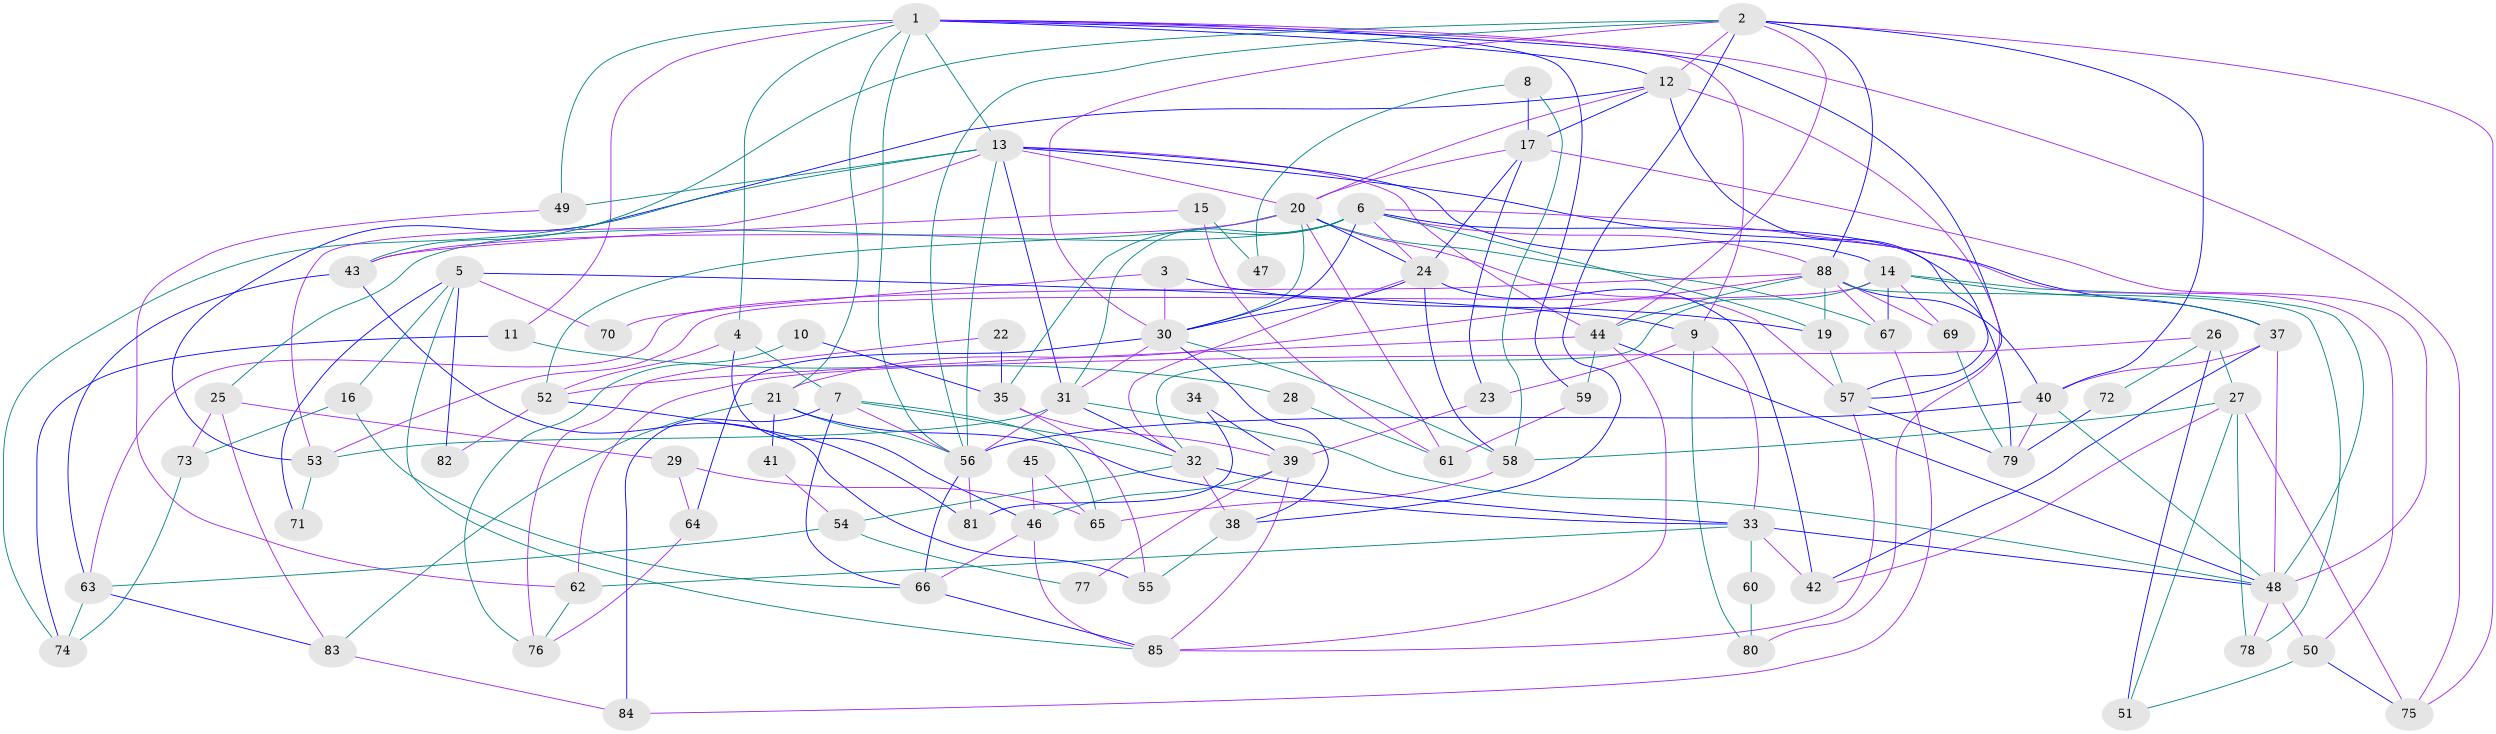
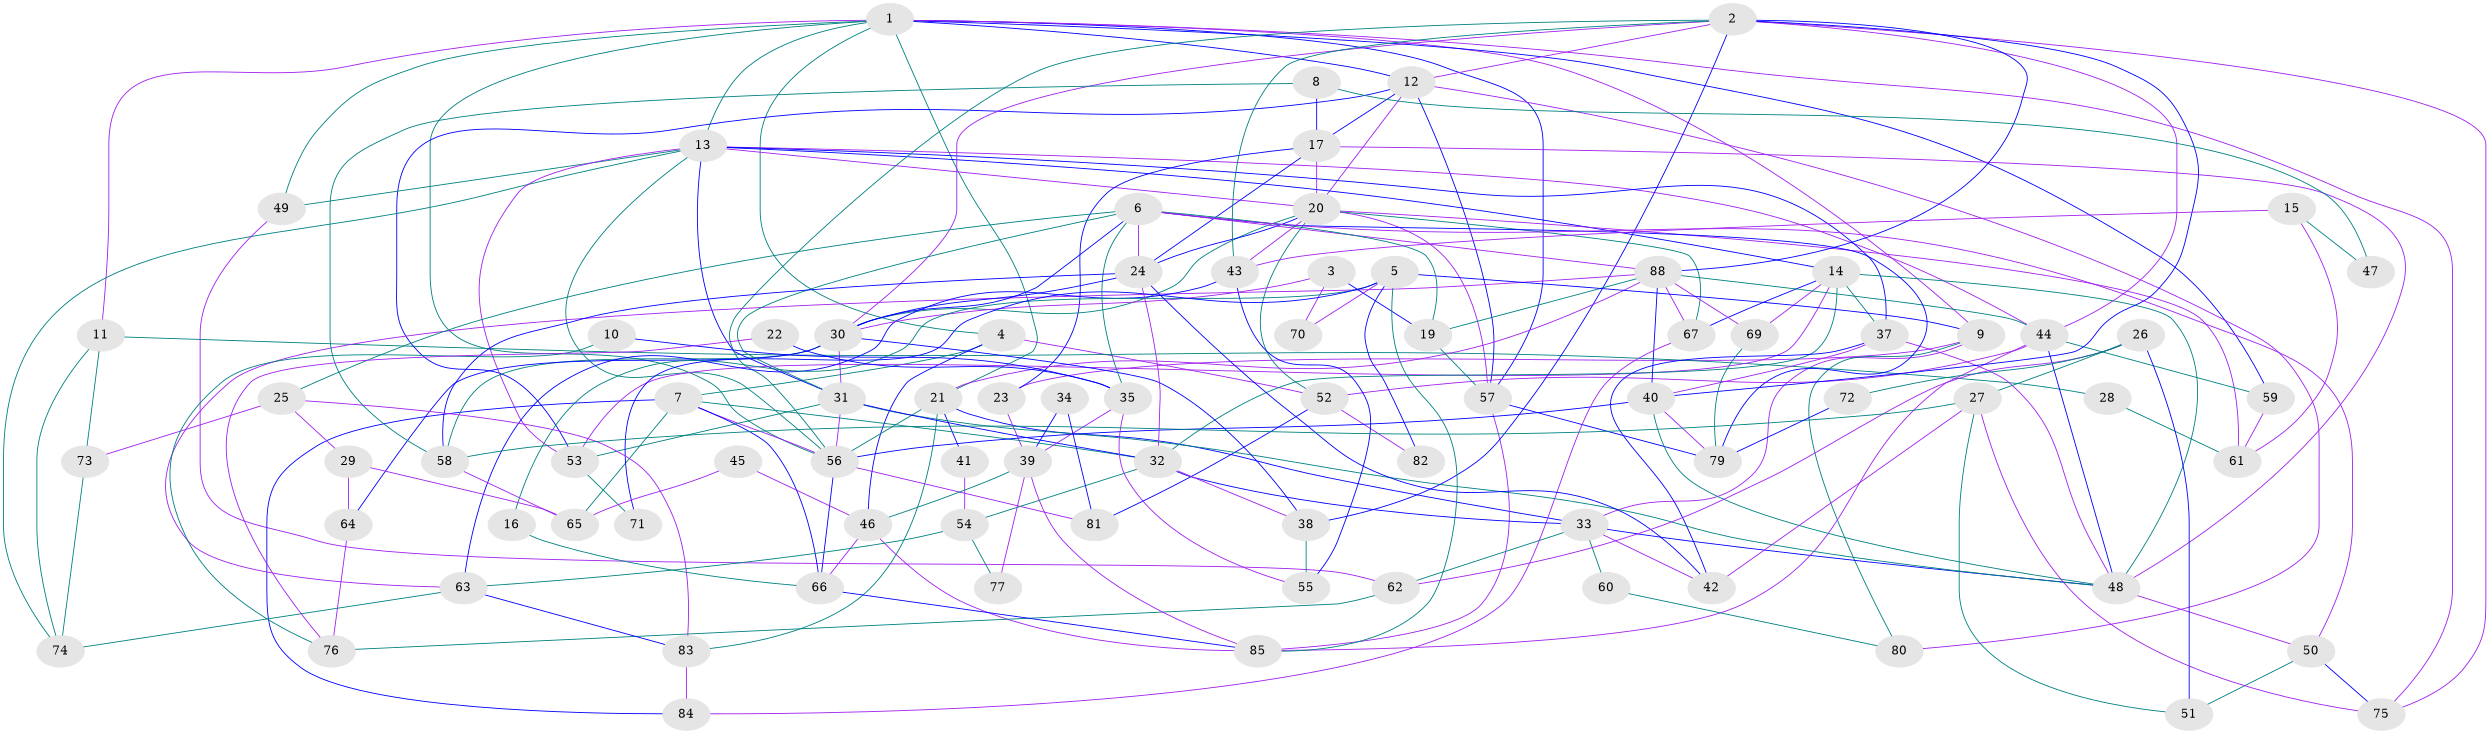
(150, 363) -> (37, 486)
(267, 430) -> (93, 398)
(2248, 651) -> none
